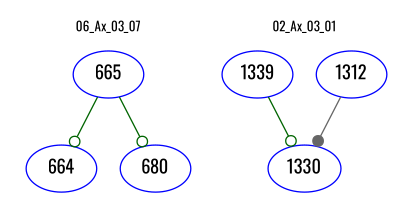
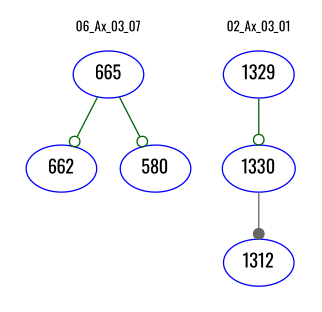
(257, 74) -> (259, 74)
(331, 117) -> (259, 211)
(61, 169) -> (61, 169)
(156, 169) -> (156, 169)
